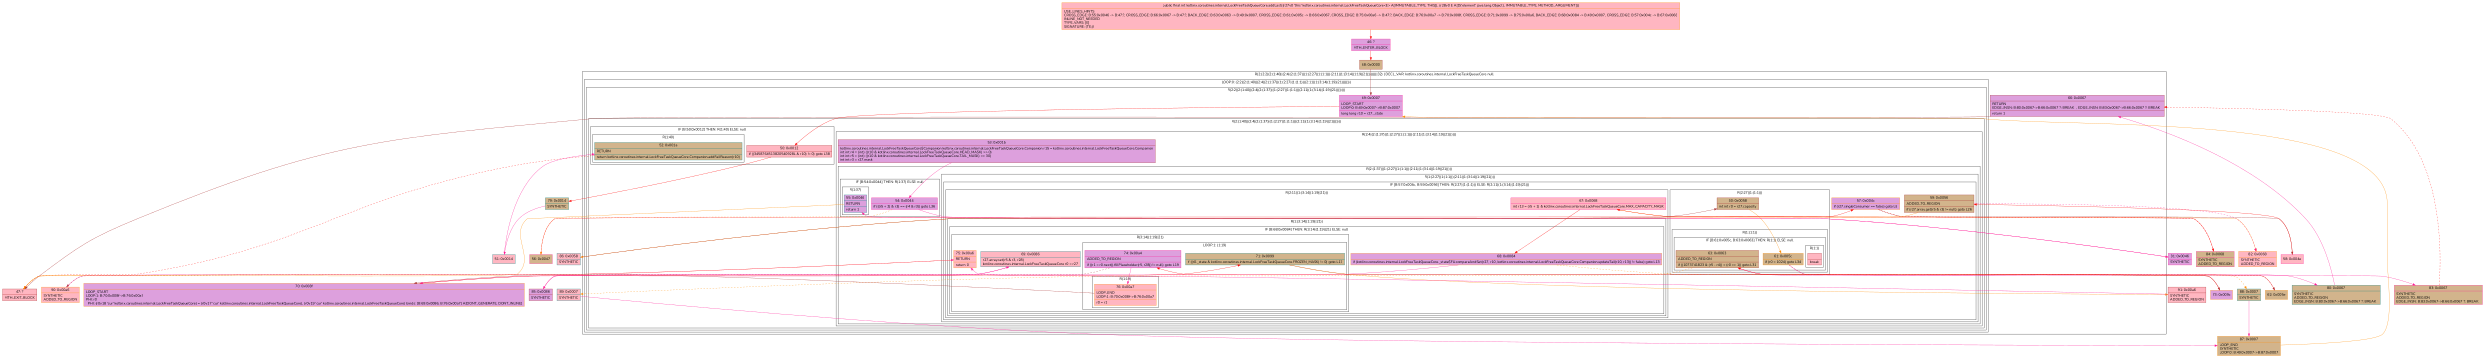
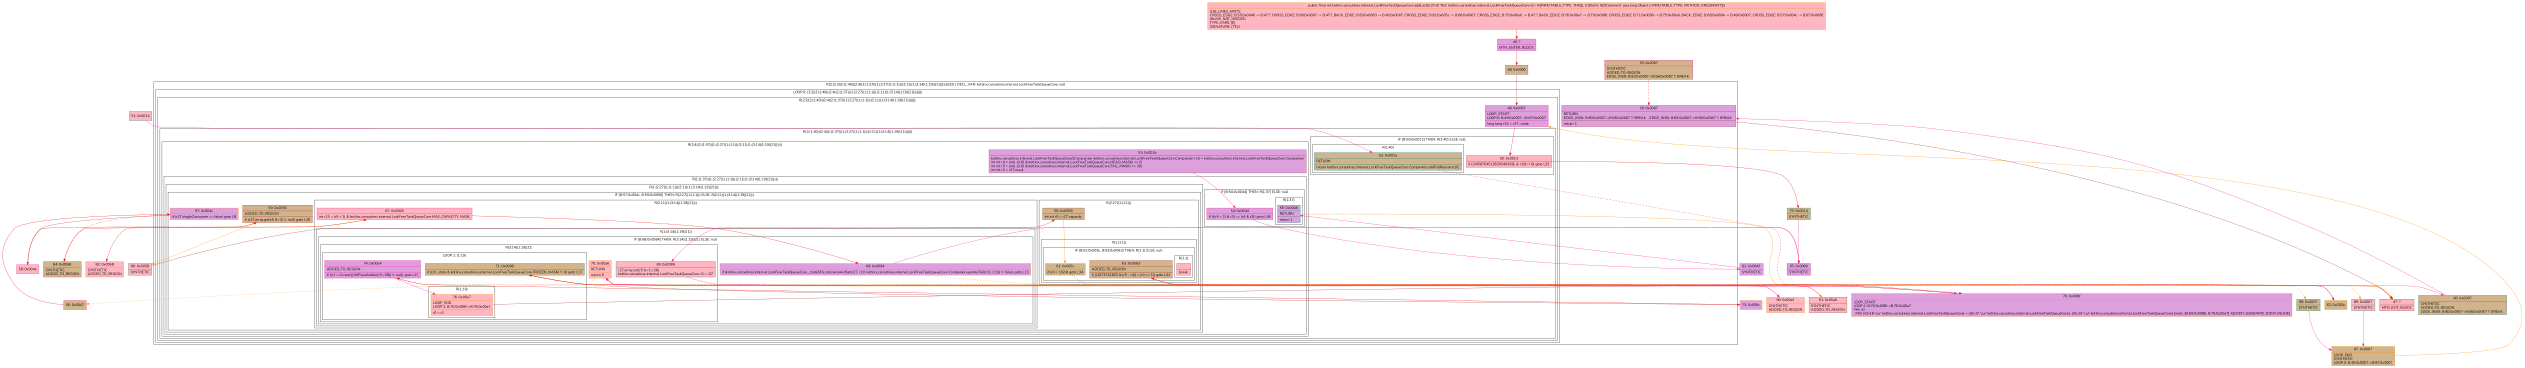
(706, 217) -> (343, 290)
(517, 221) -> (1799, 240)
(2100, 276) -> none
